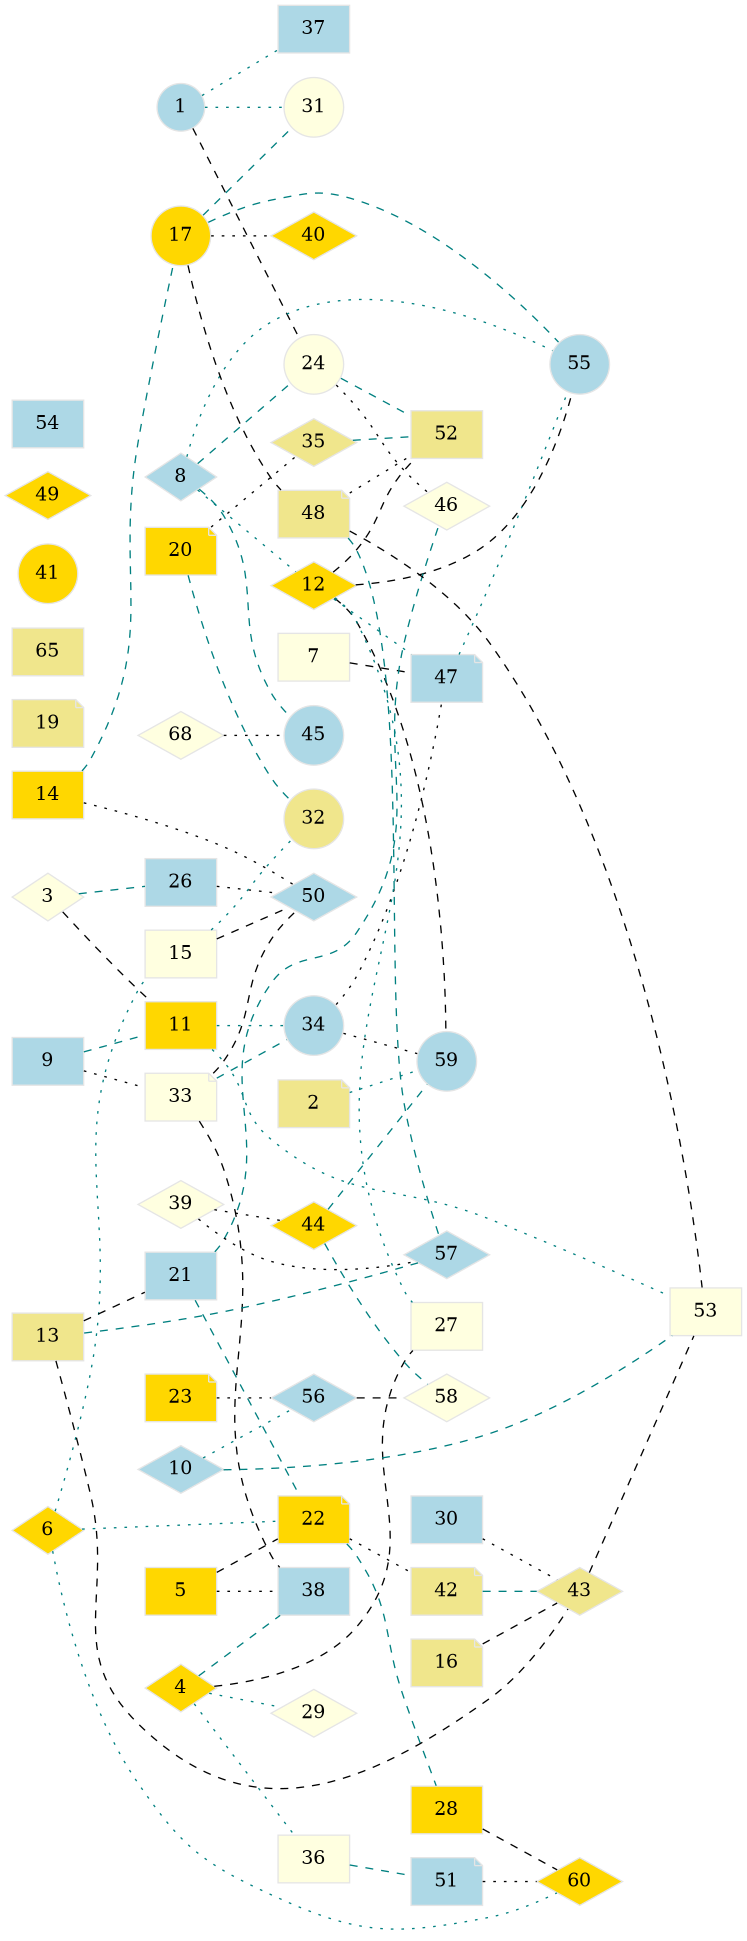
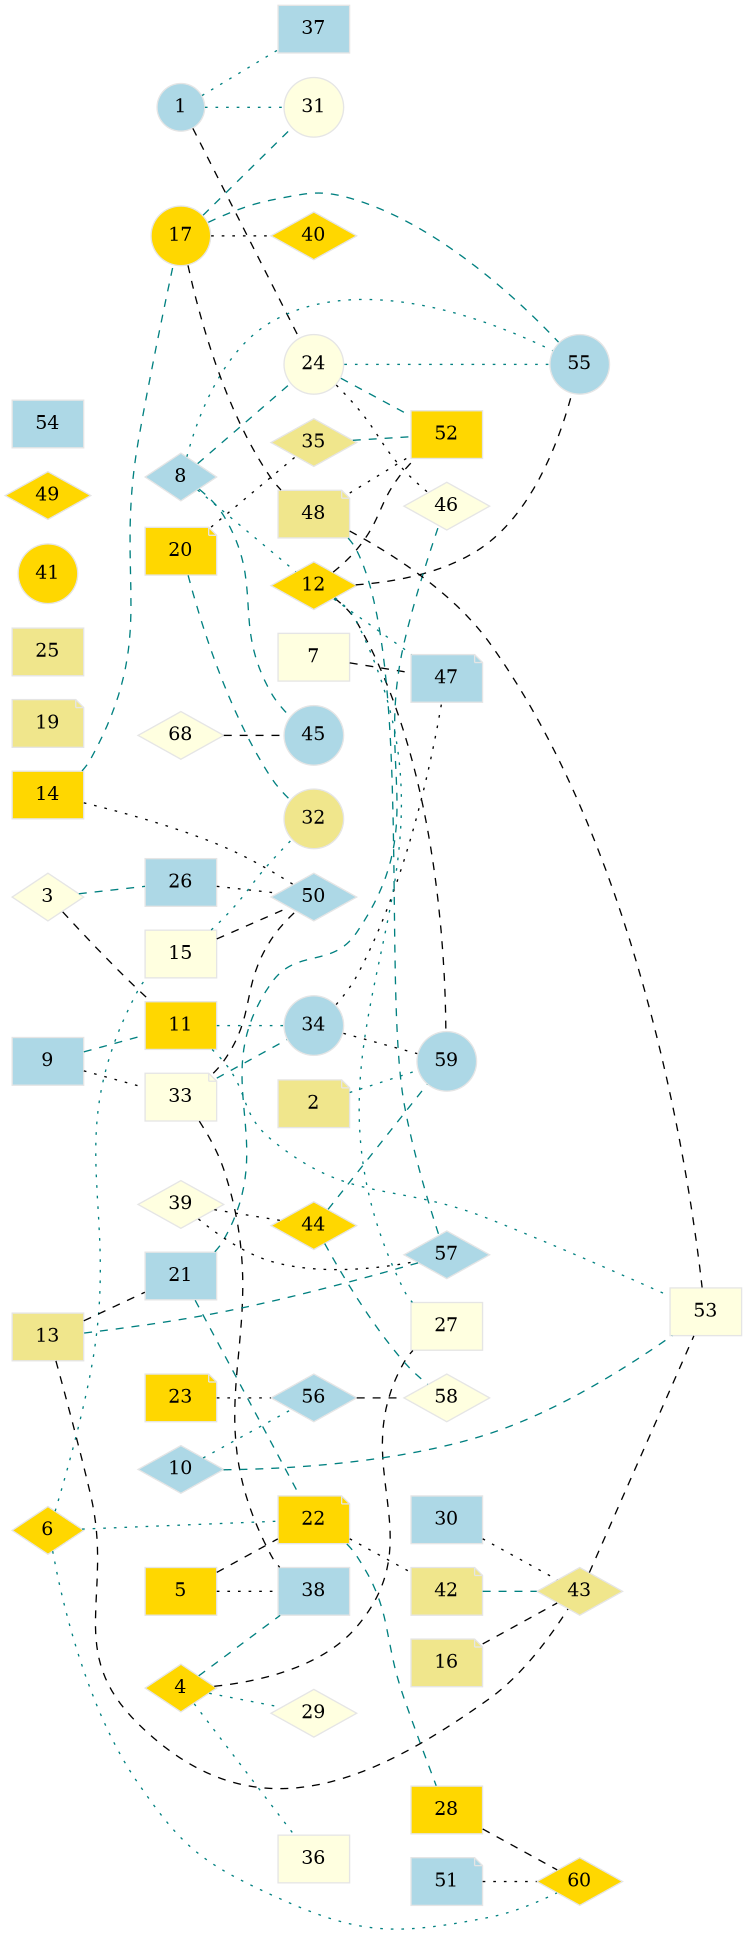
(447, 435) -> (447, 435)
(510, 537) -> (447, 364)
(48, 652) -> (48, 652)
(257, 735) -> (257, 735)
(380, 1870) -> none
